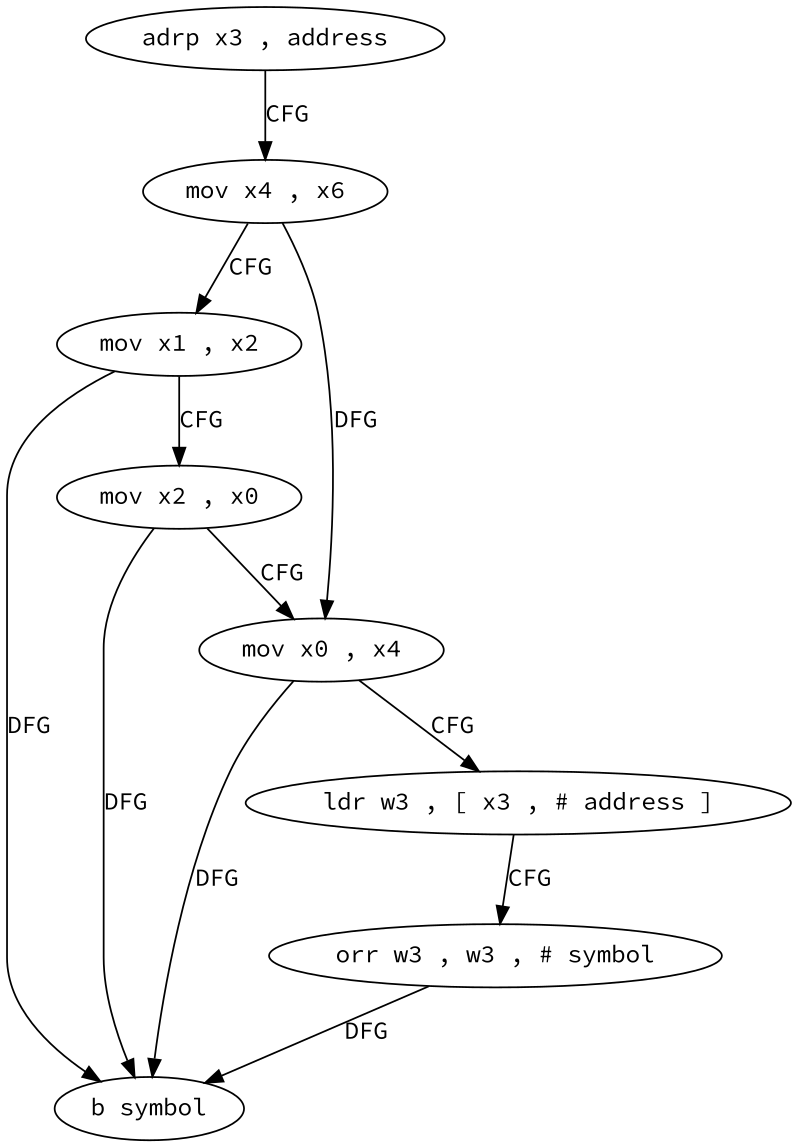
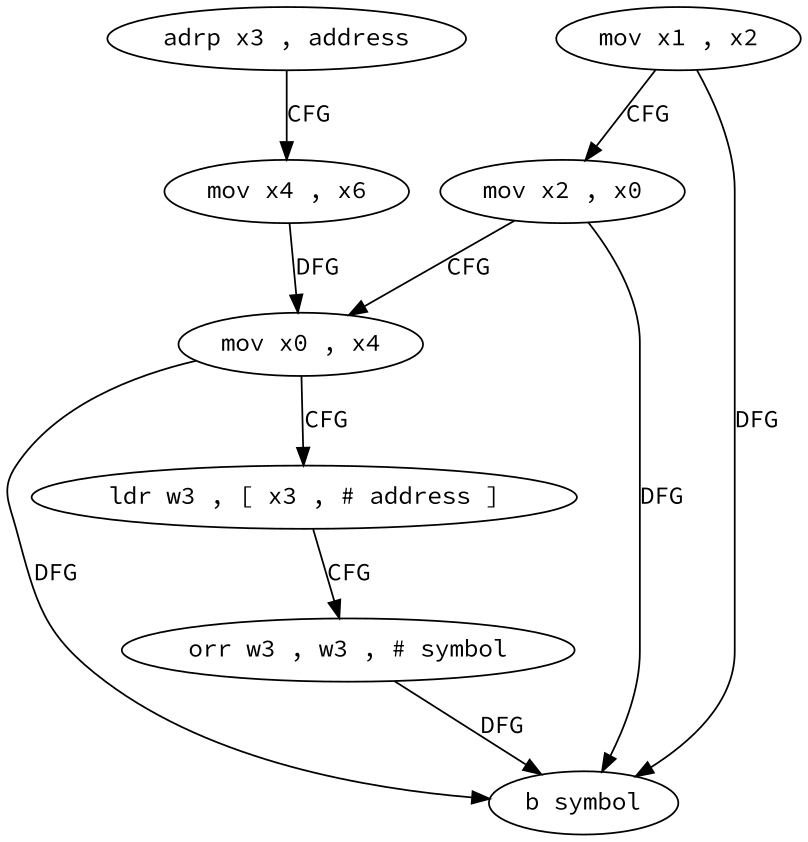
(227, 260) -> none
